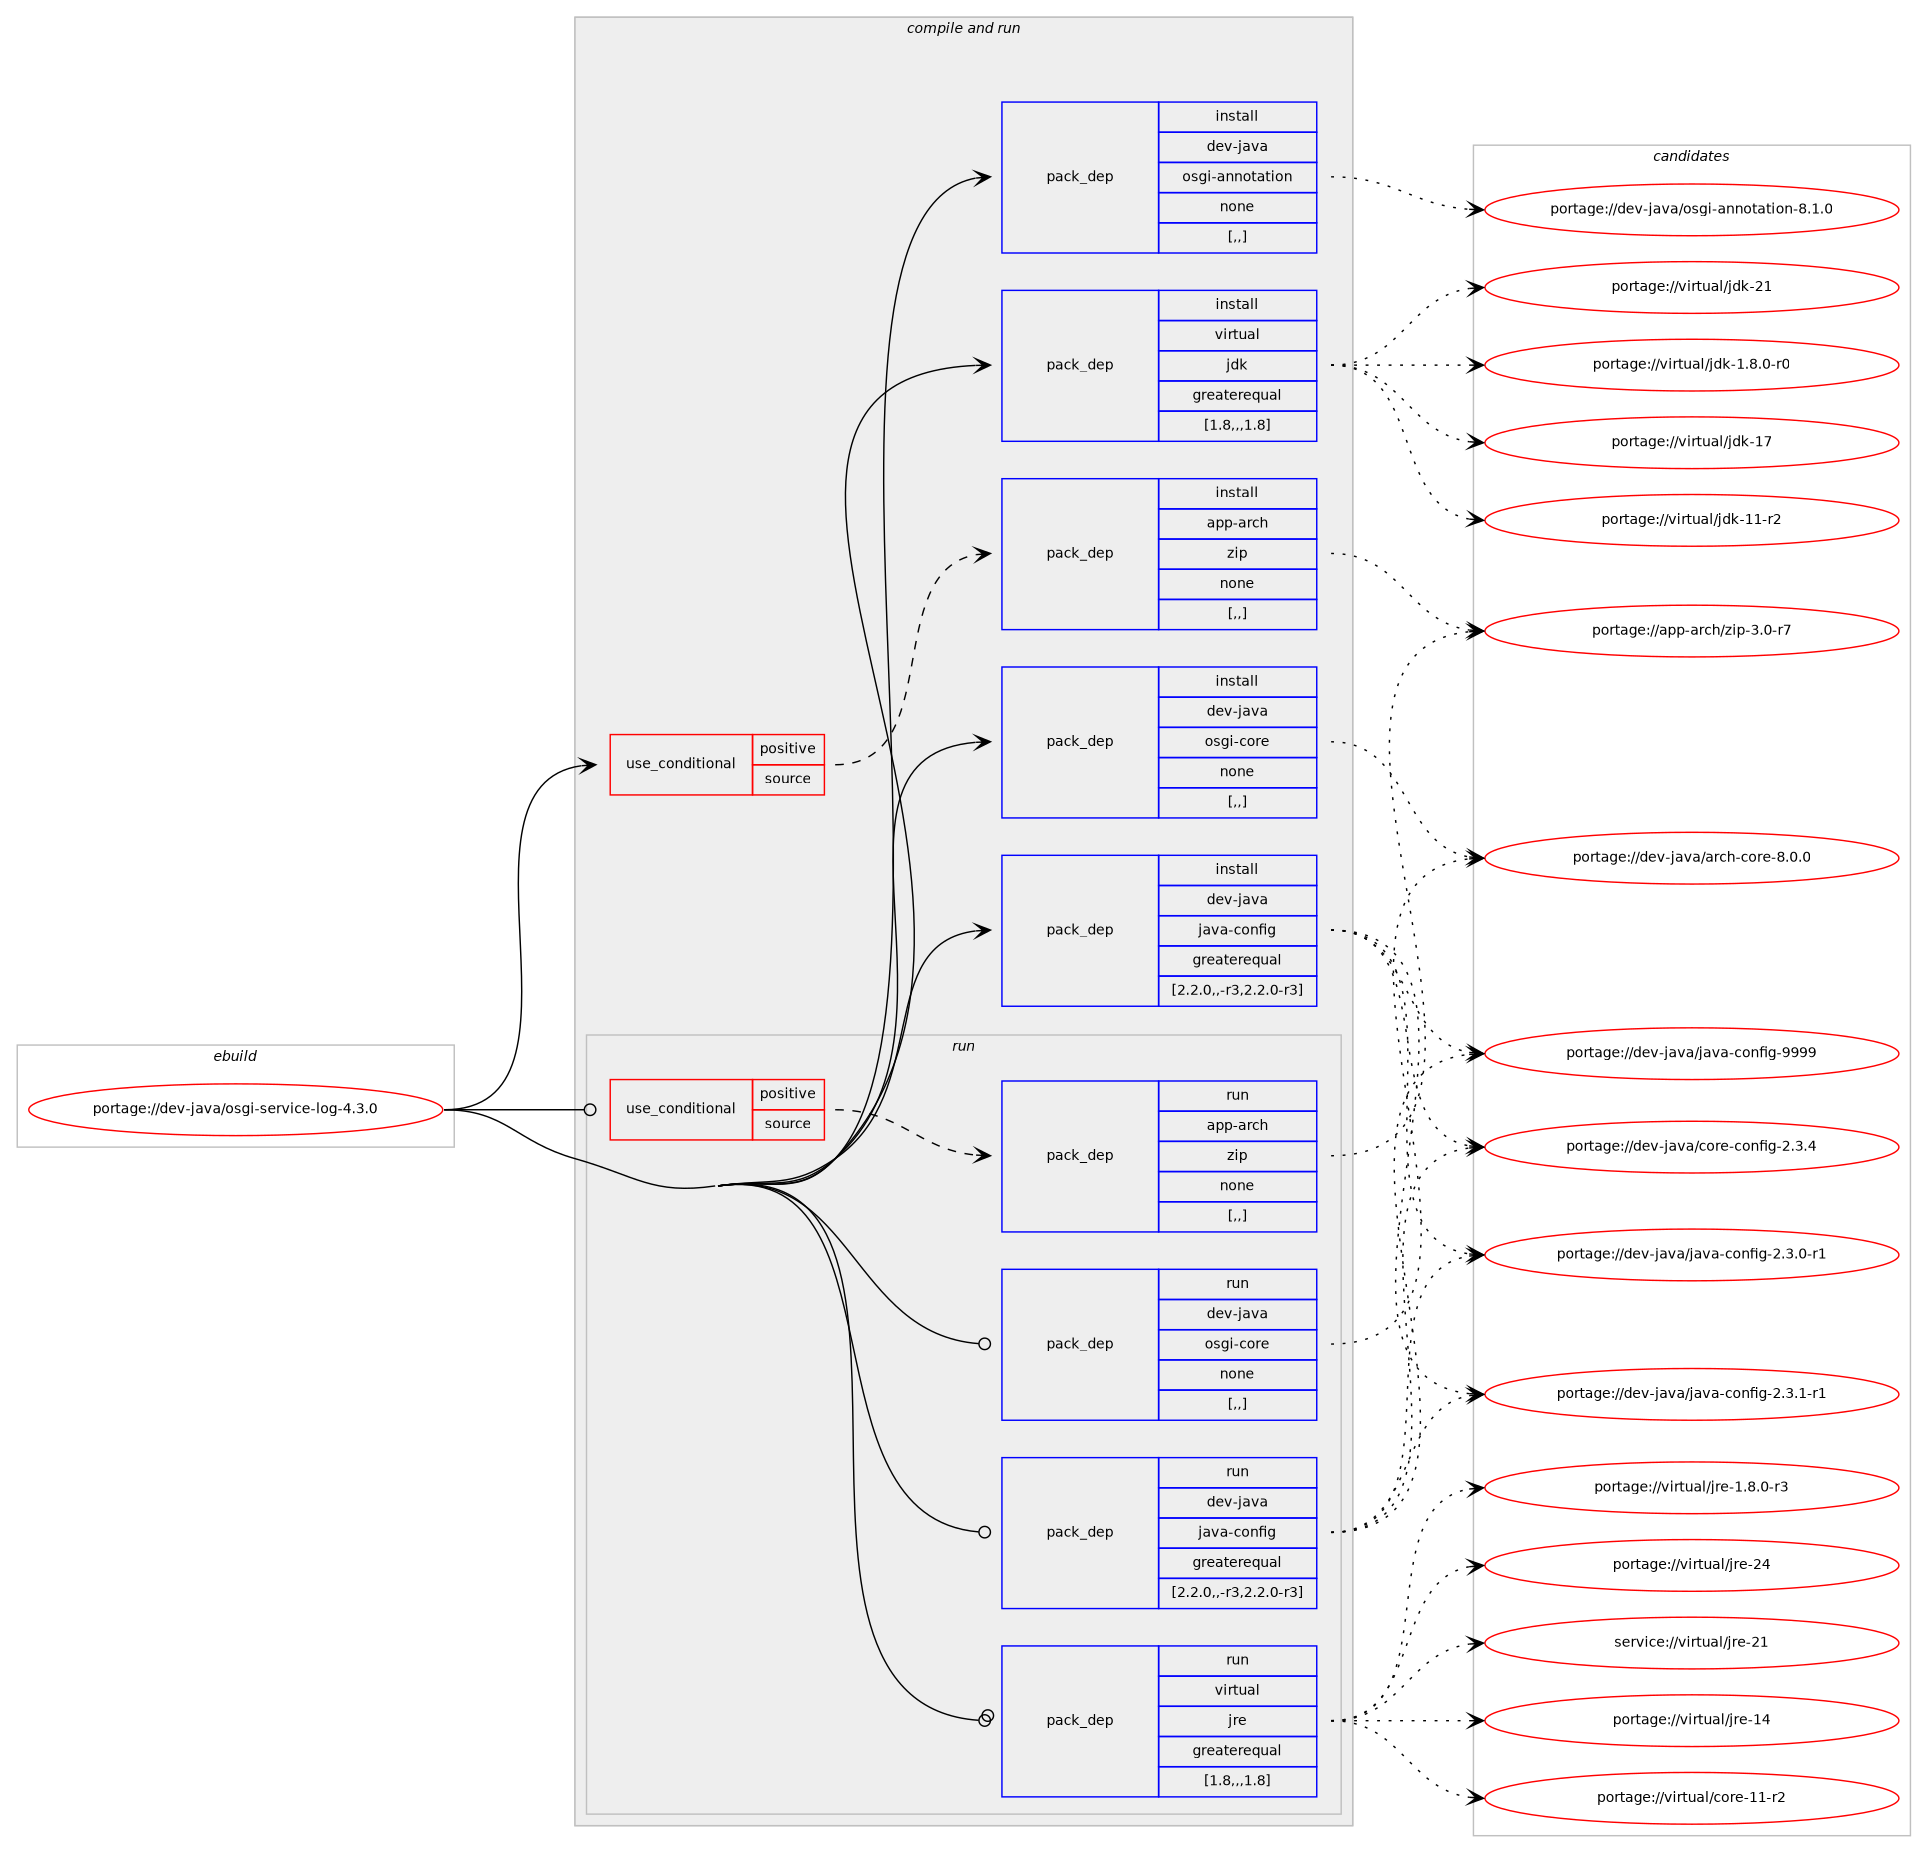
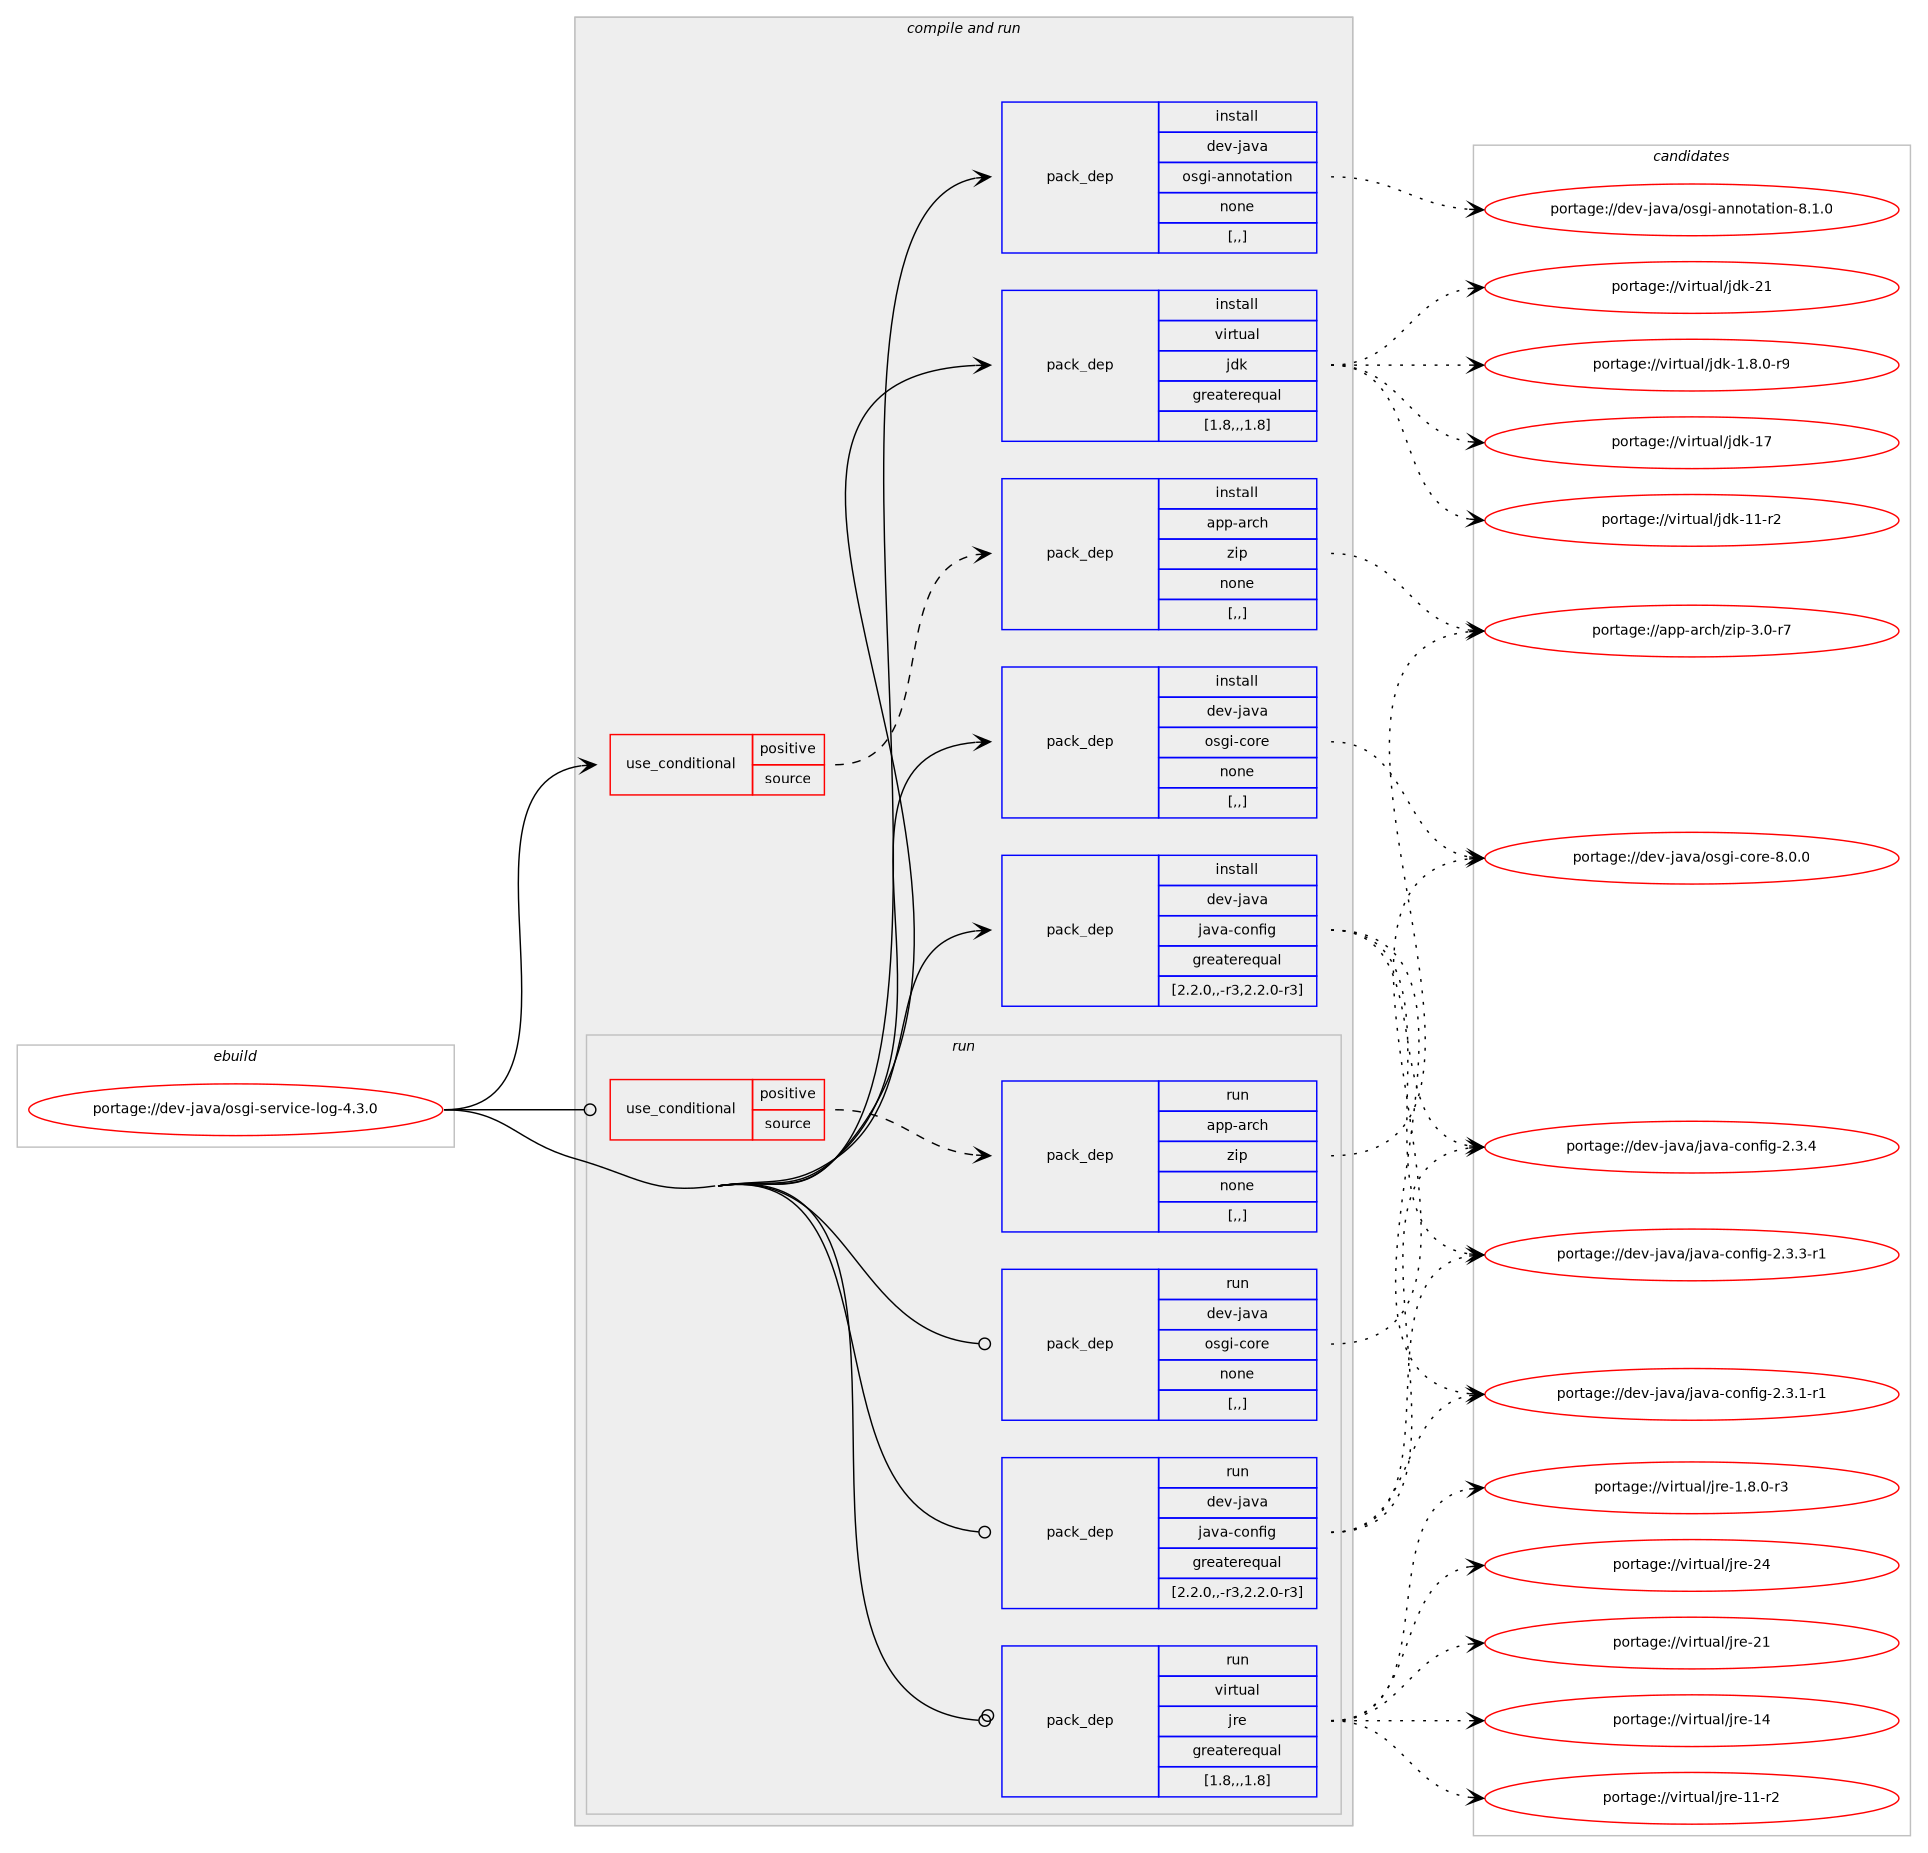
(1692, 365) -> (1692, 365)
(1692, 858) -> (1692, 858)
(1692, 1054) -> none
(1692, 1147) -> (1692, 1147)
(1692, 1255) -> (1692, 1255)
(1692, 1643) -> (1692, 1643)
(1692, 1798) -> (1692, 1798)
